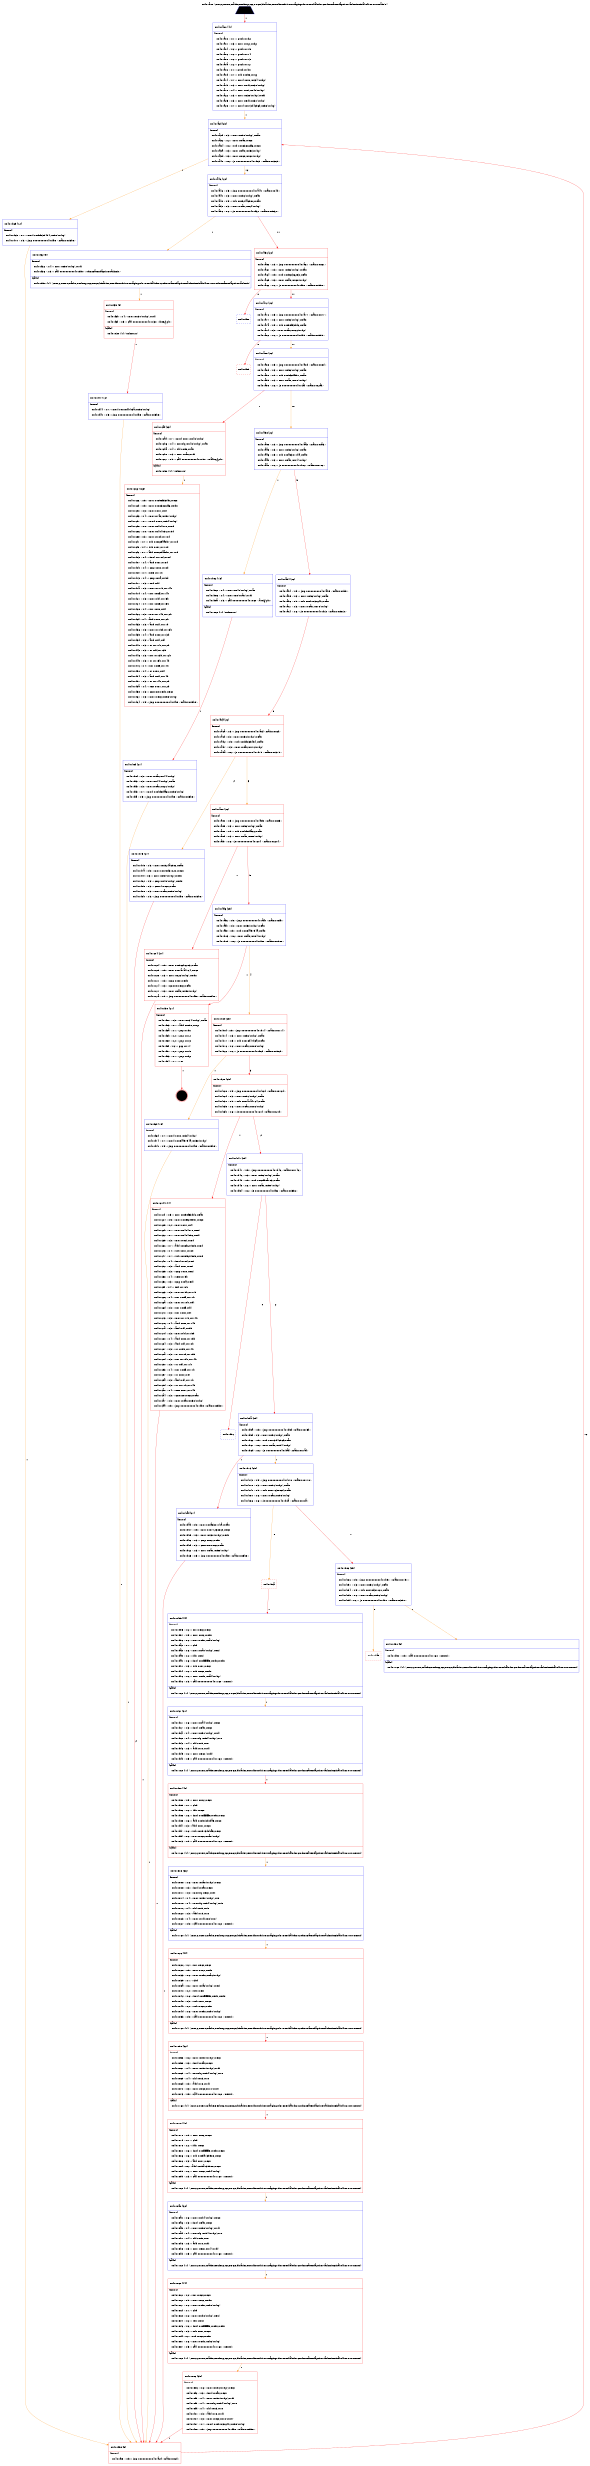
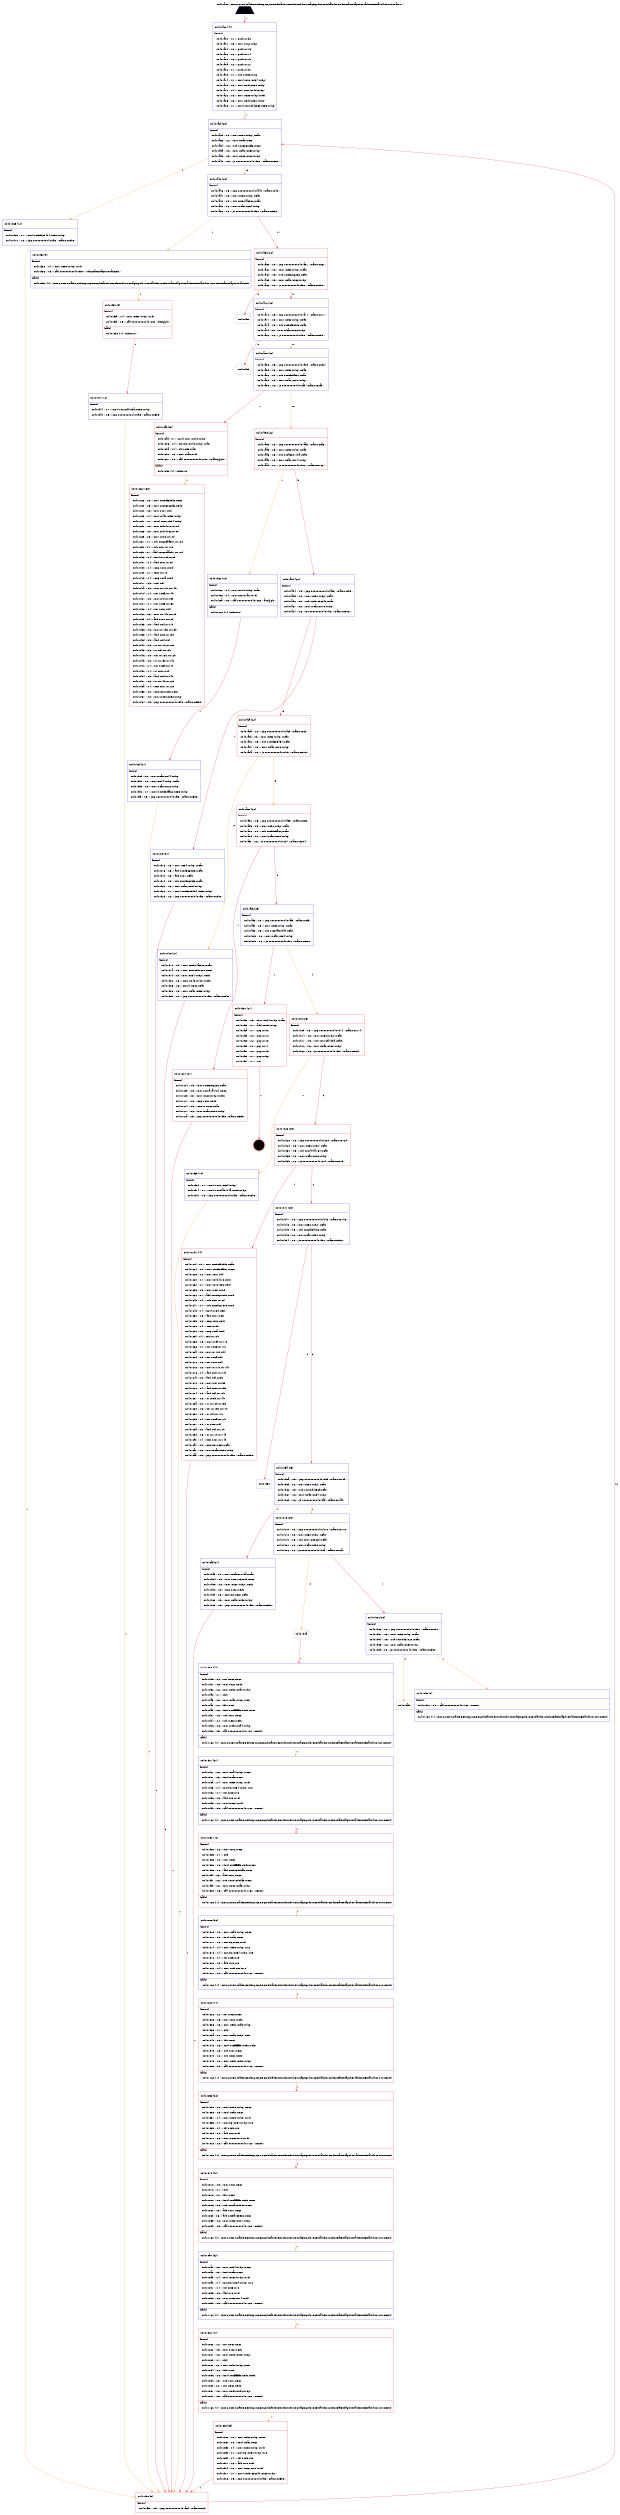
(291, 449) -> (291, 449)
none -> (188, 875)
